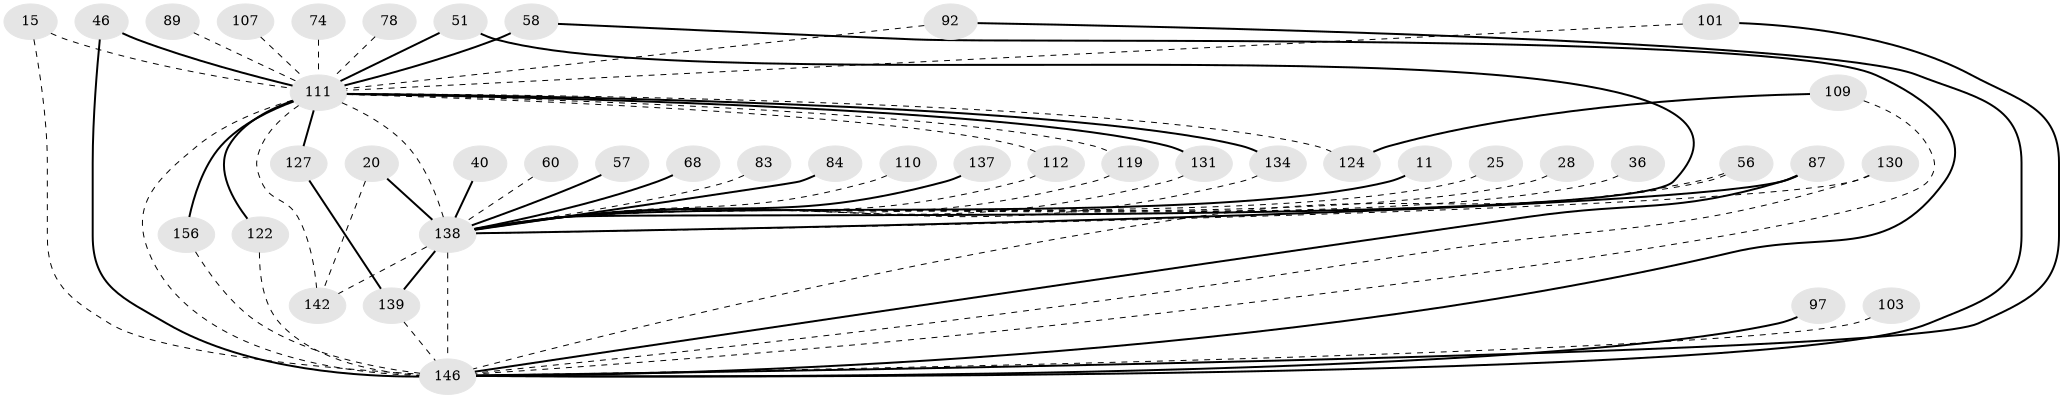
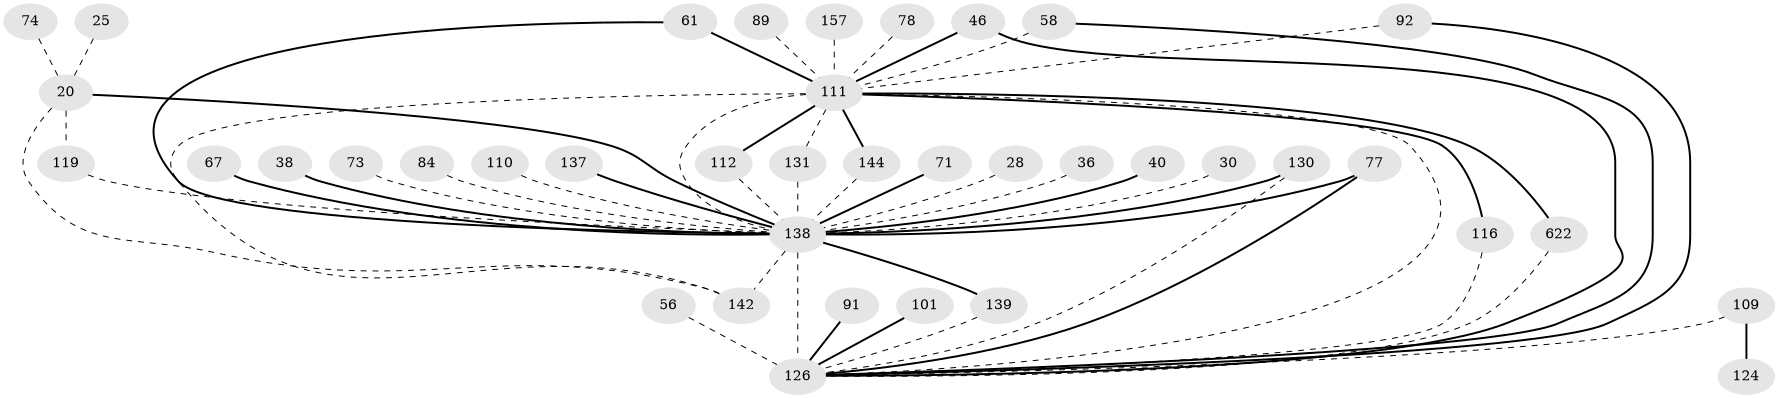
(31, 22) -> none
(246, 22) -> (834, 22)
(461, 22) -> (690, 22)
(319, 57) -> (48, 57)
(1015, 57) -> none
(429, 62) -> (945, 62)
(767, 107) -> (816, 128)
(730, 108) -> (66, 128)
(1087, 117) -> none
(848, 122) -> (779, 128)
(299, 164) -> none
(551, 164) -> (1229, 164)
(622, 164) -> (214, 164)
(693, 164) -> (285, 164)
(764, 164) -> (356, 164)
(1278, 164) -> (872, 164)
(1425, 164) -> (945, 164)
(1817, 164) -> (1375, 164)
(680, 200) -> (607, 213)
(976, 210) -> (84, 57)
(1101, 211) -> none
(1174, 219) -> (1055, 219)
(186, 235) -> (1485, 235)
(260, 235) -> (1559, 235)
(1818, 306) -> (852, 306)
(1891, 306) -> none
(448, 377) -> (798, 377)
